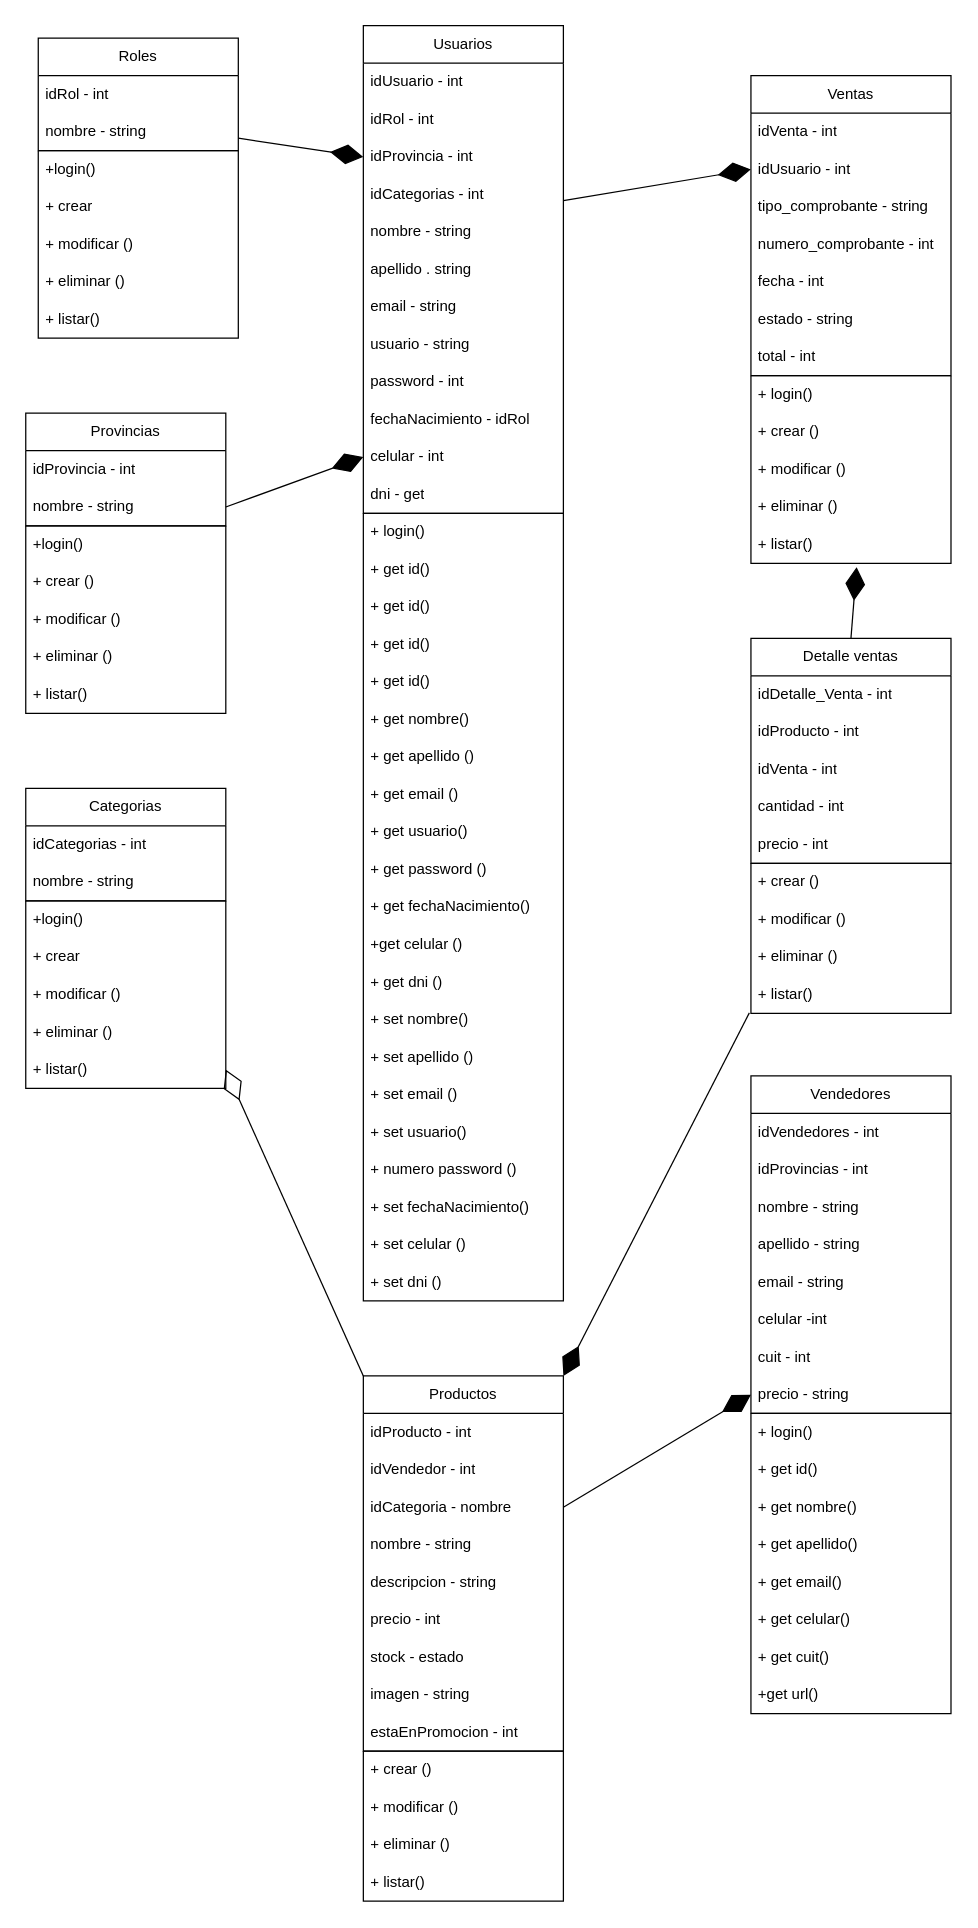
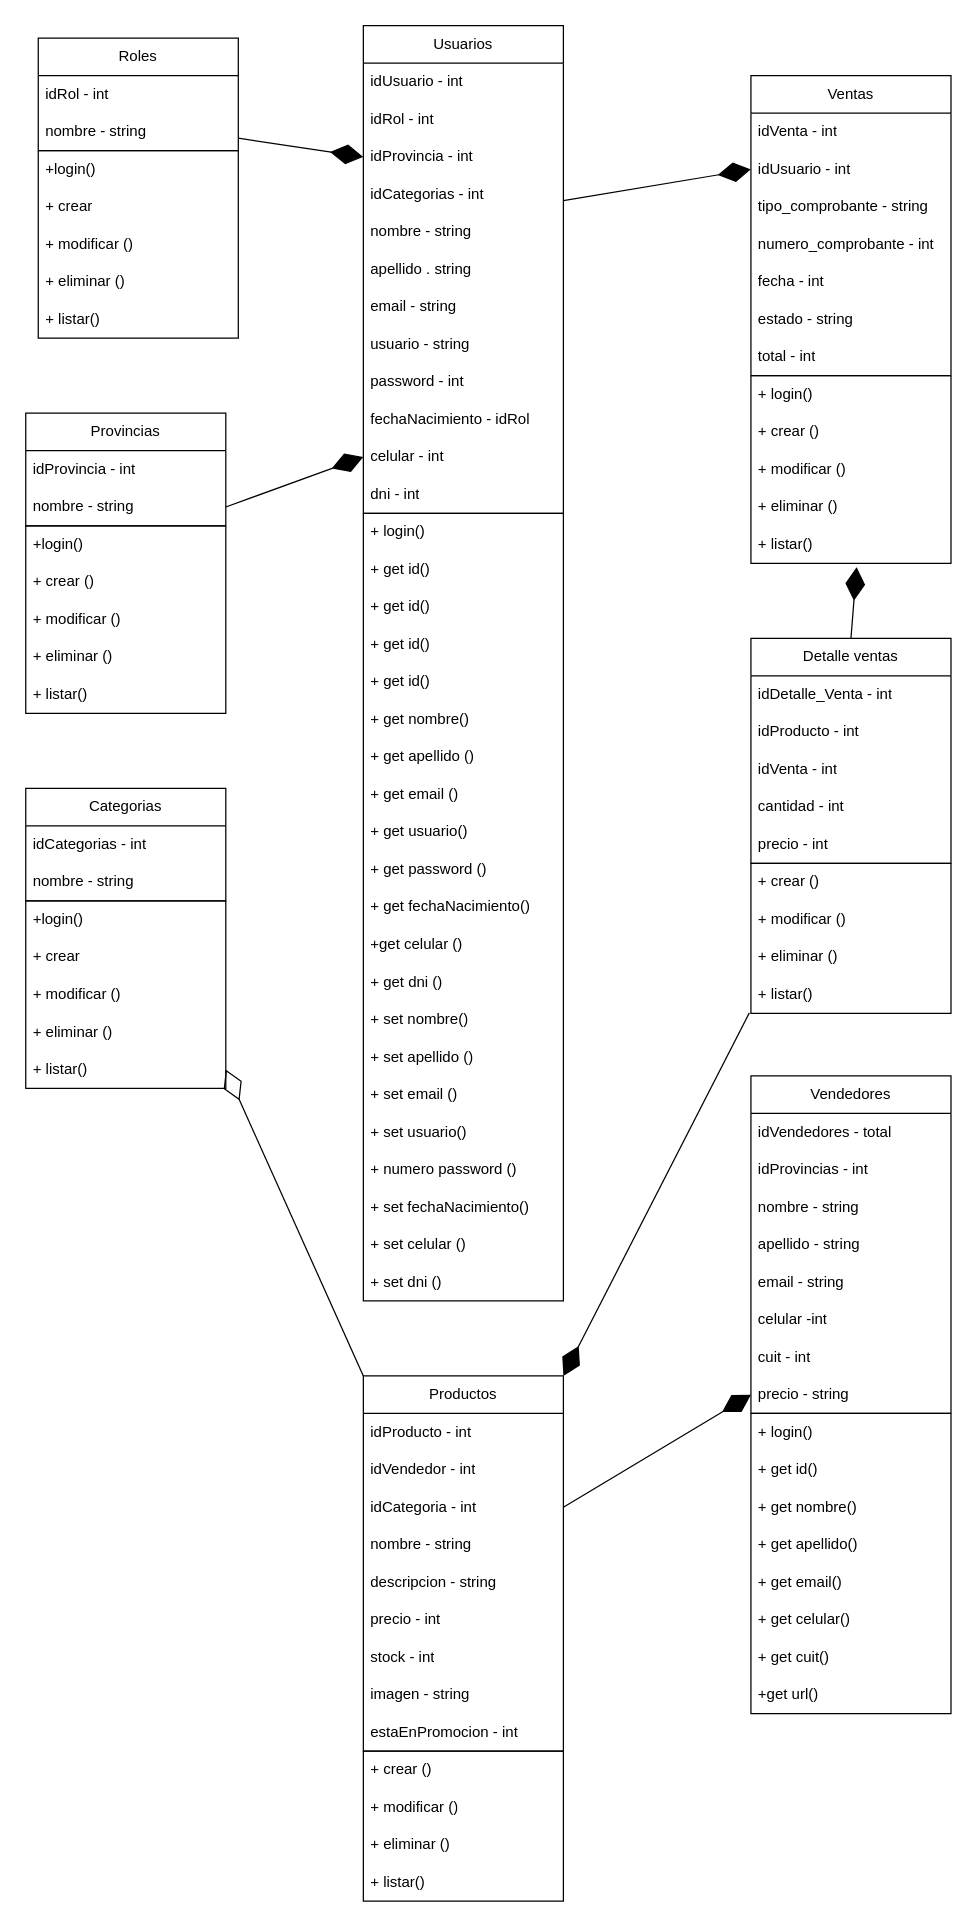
(403, 494) -> (401, 494)
(826, 1132) -> (834, 1132)
(447, 1507) -> (432, 1507)
(426, 1657) -> (411, 1657)
